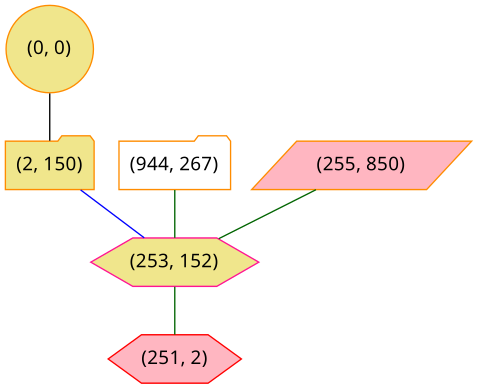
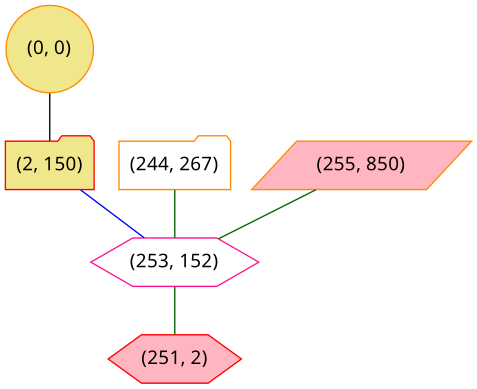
(50, 165) -> (50, 165)
(175, 165) -> (175, 165)
(175, 262) -> (175, 262)
